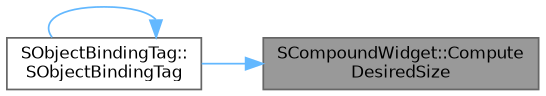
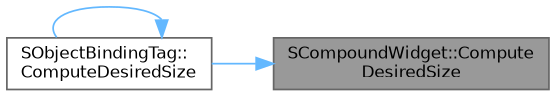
(104, 64) -> (109, 64)
